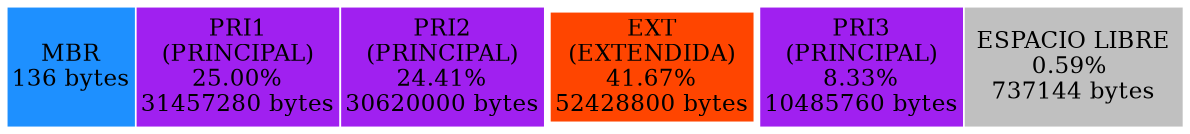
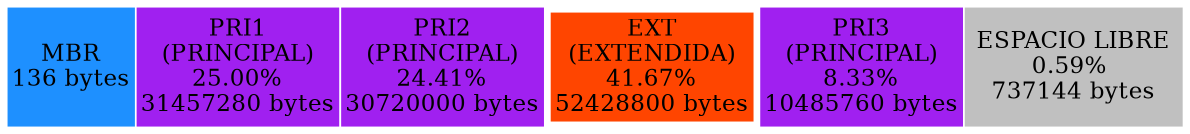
(443, 104) -> (443, 104)
